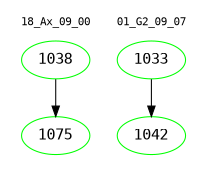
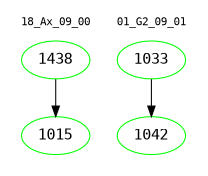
(152, 23) -> (152, 23)
(56, 60) -> (56, 60)
(56, 136) -> (56, 136)
